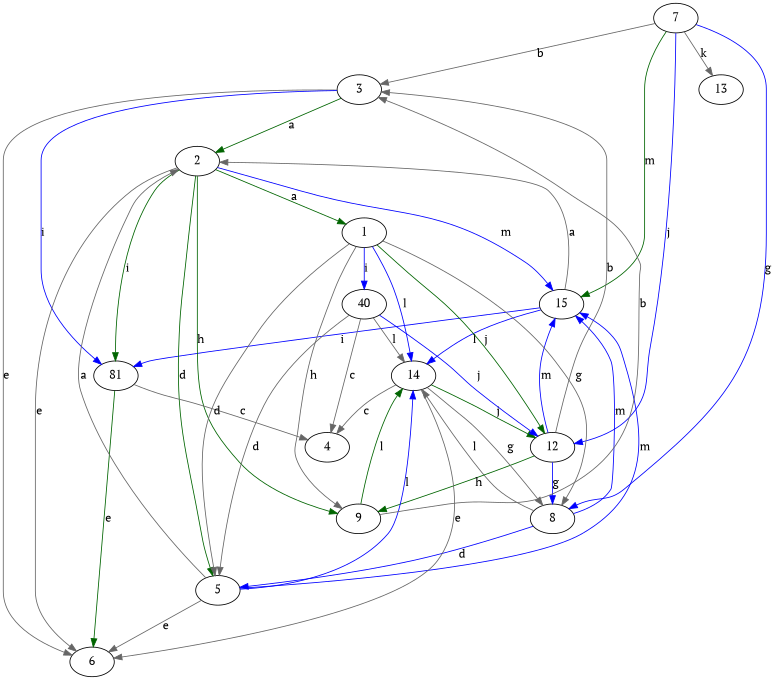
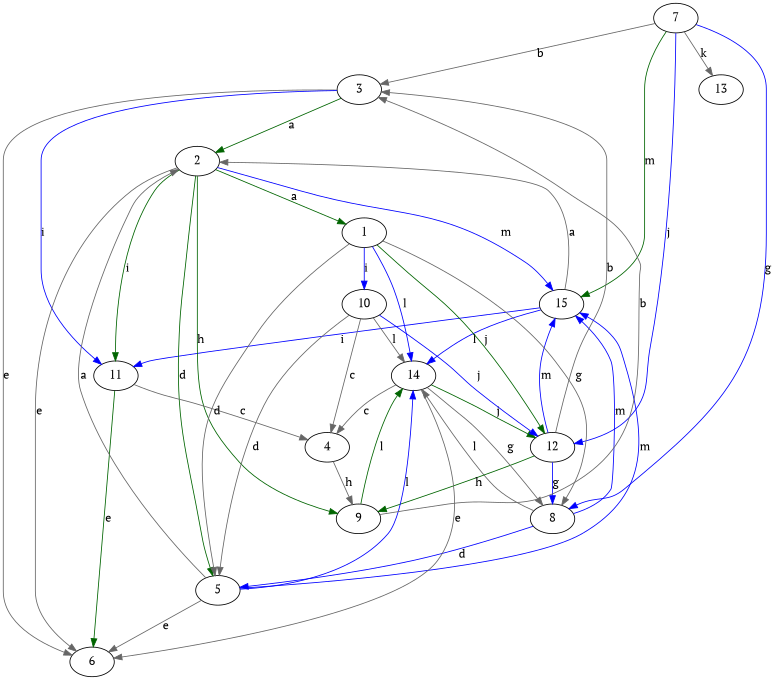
(364, 304) -> (364, 304)
(116, 376) -> (116, 376)
(306, 379) -> (341, 479)
